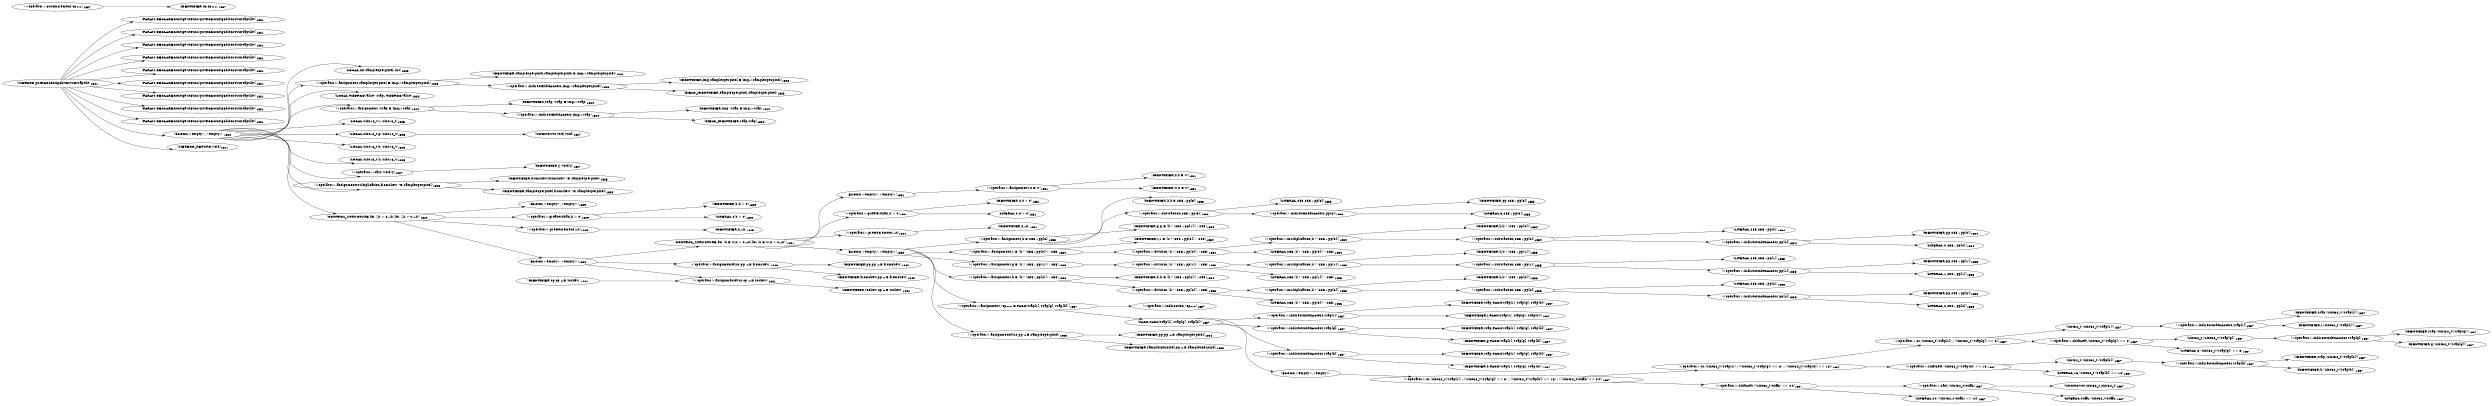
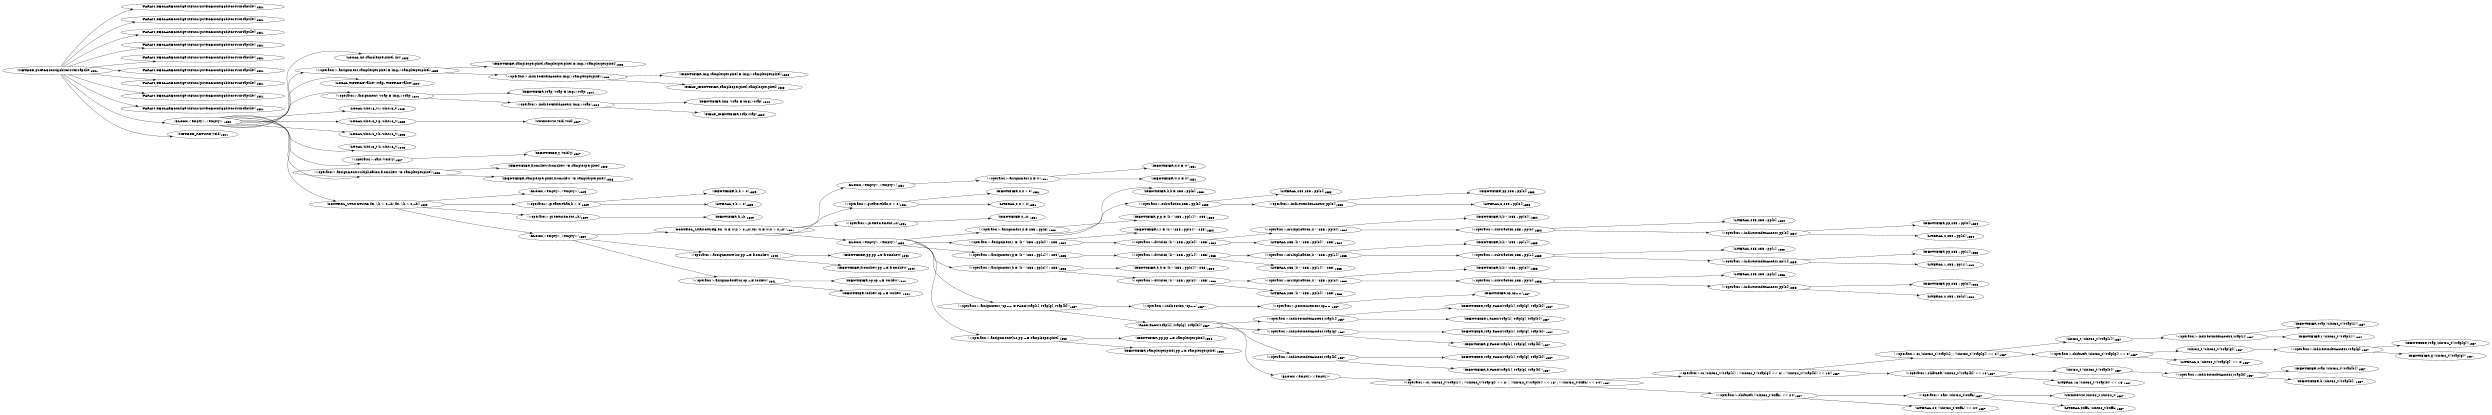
(638, 281) -> (811, 281)
none -> (1237, 306)
